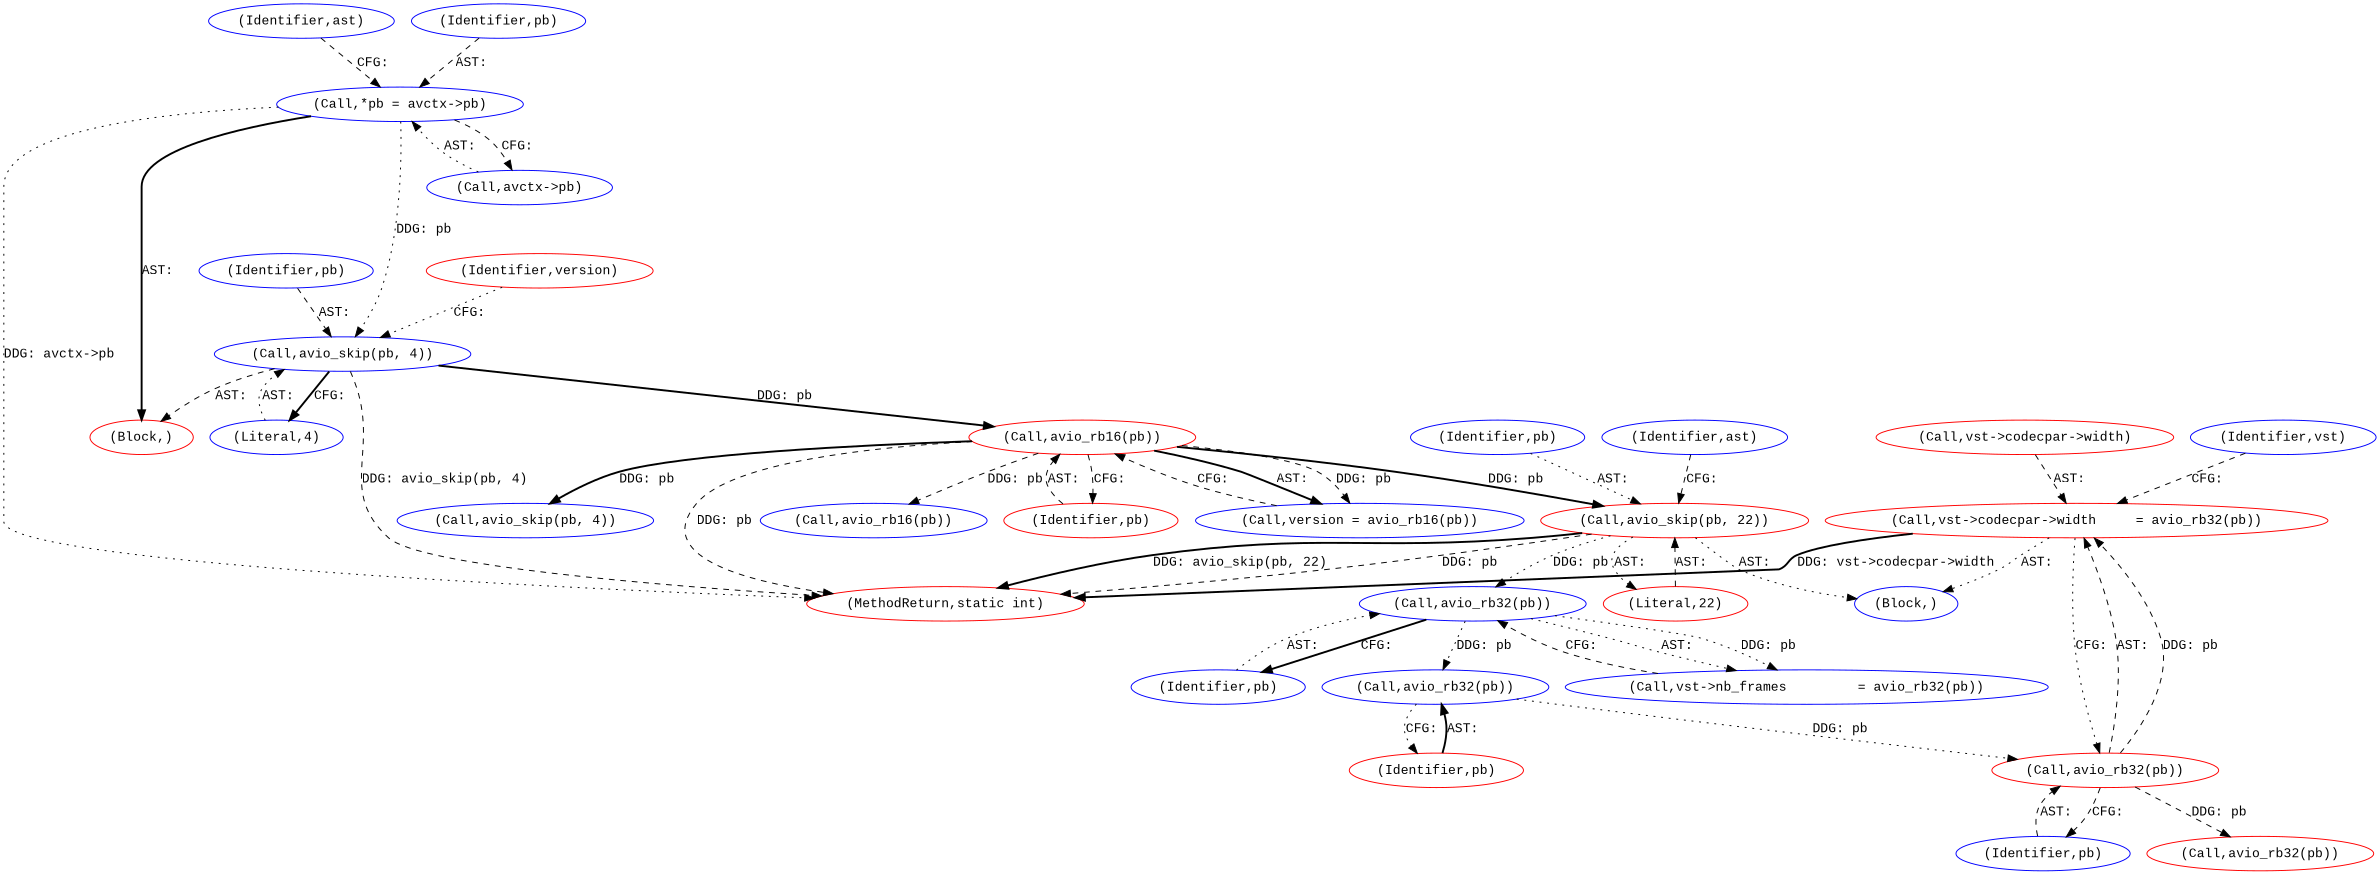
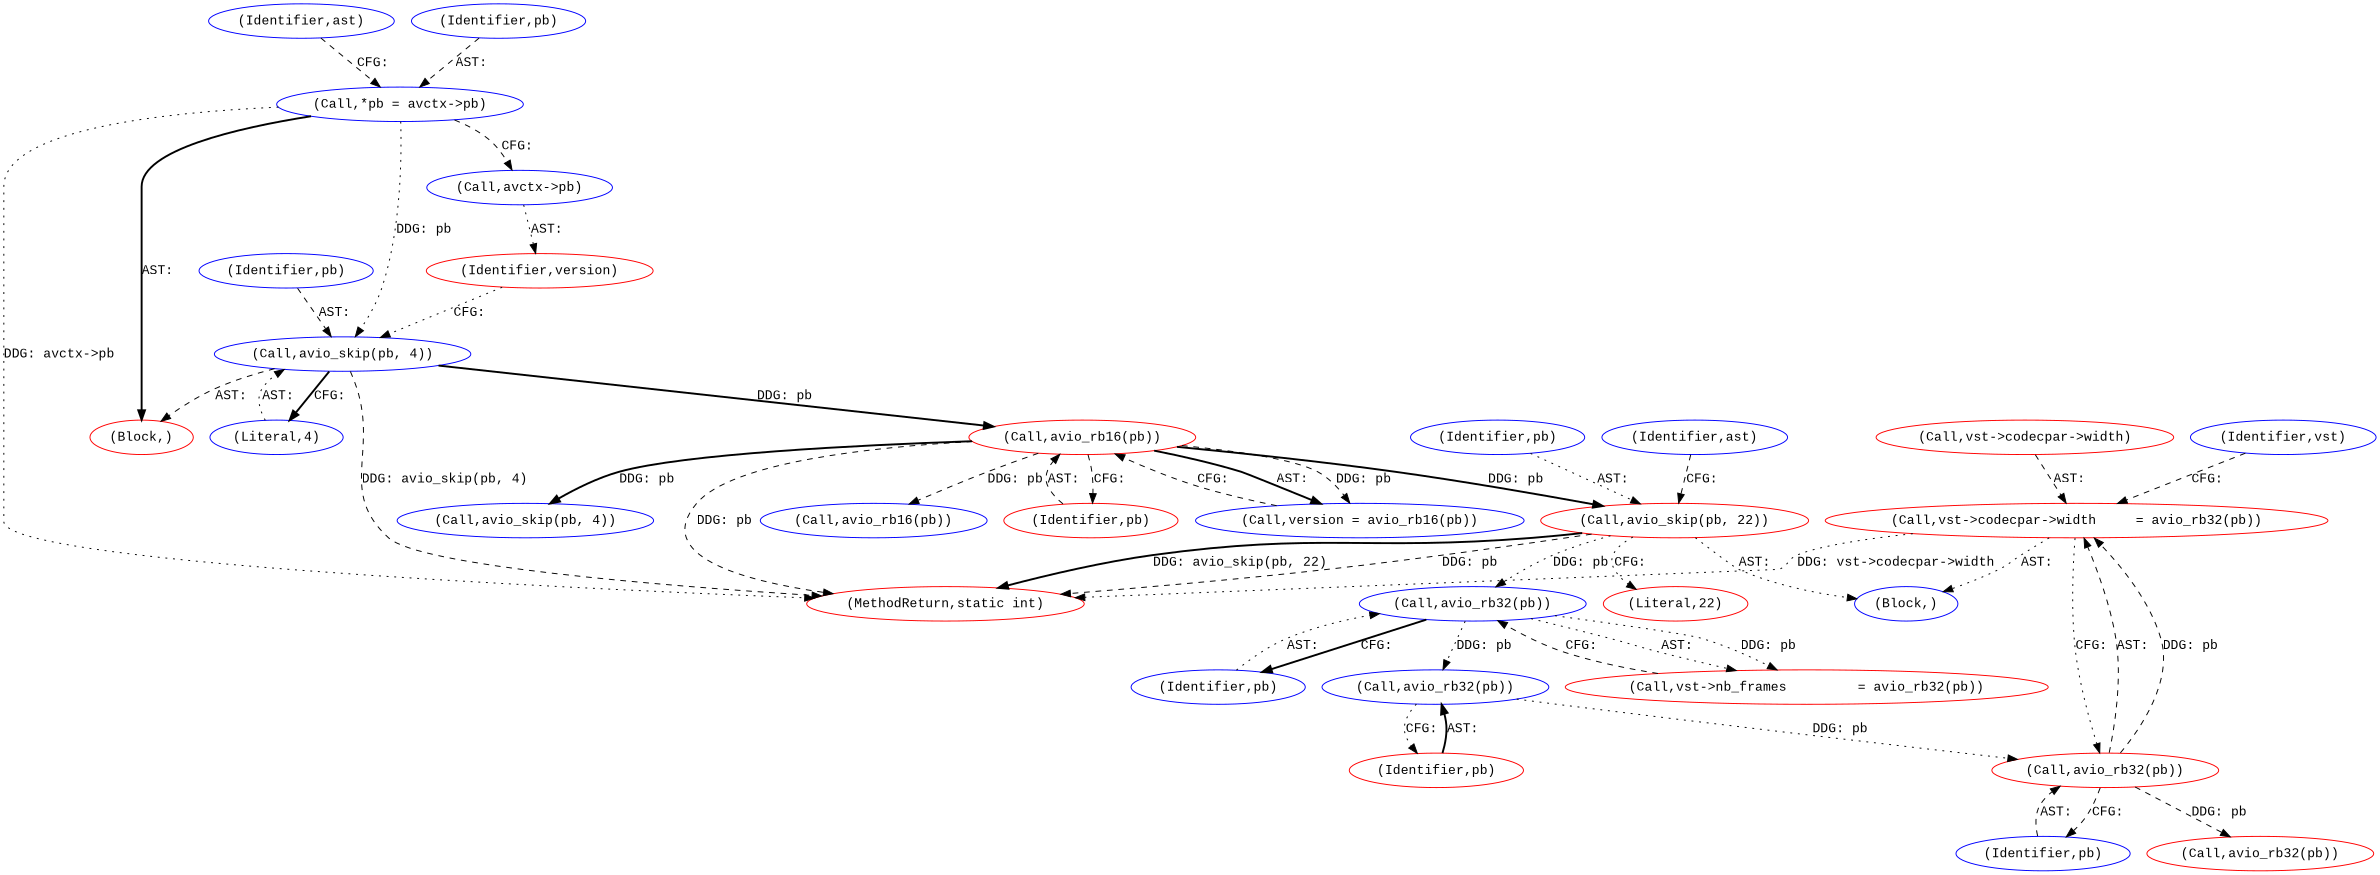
(446, 154) -> (528, 224)
(1634, 562) -> (1634, 562)
(1675, 567) -> none
(1523, 580) -> (1523, 580)
(1807, 687) -> (1807, 687)
